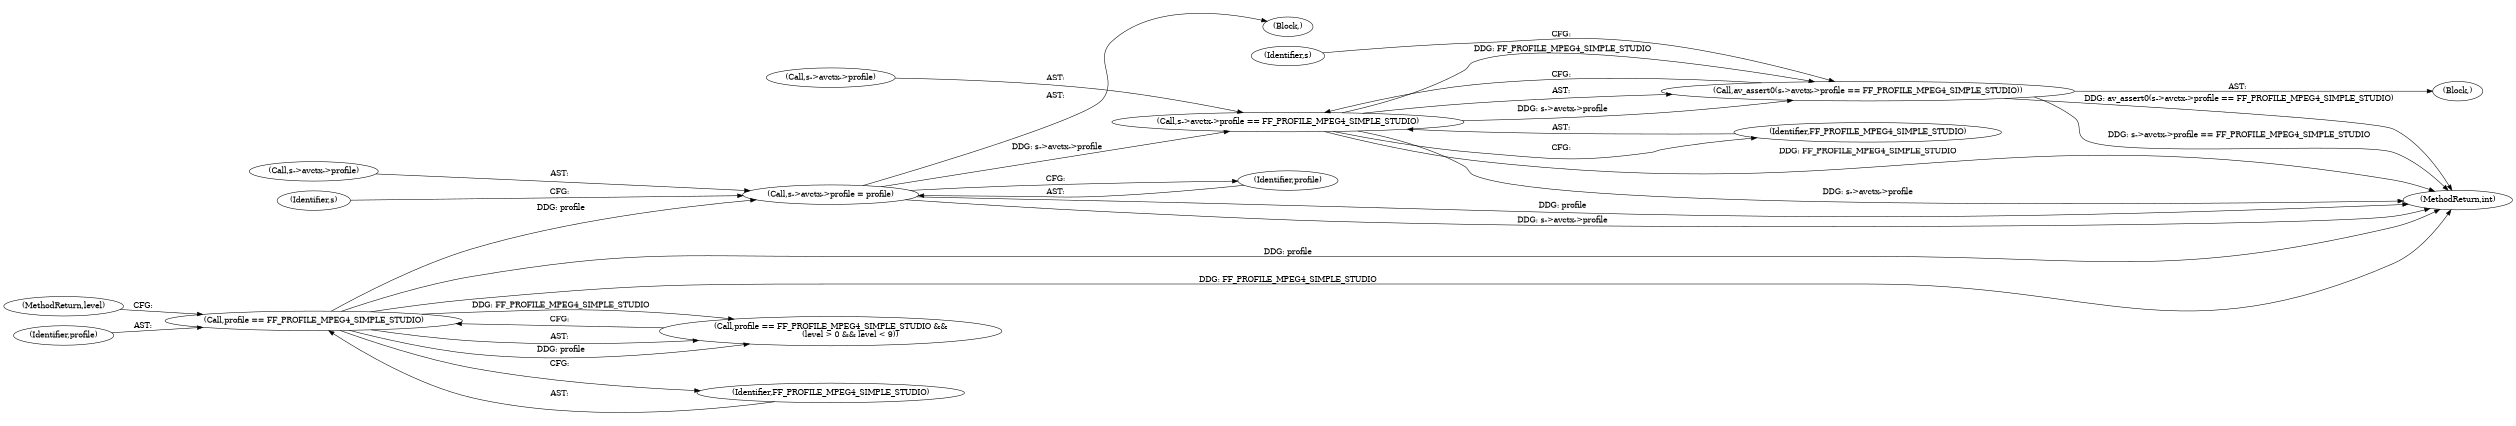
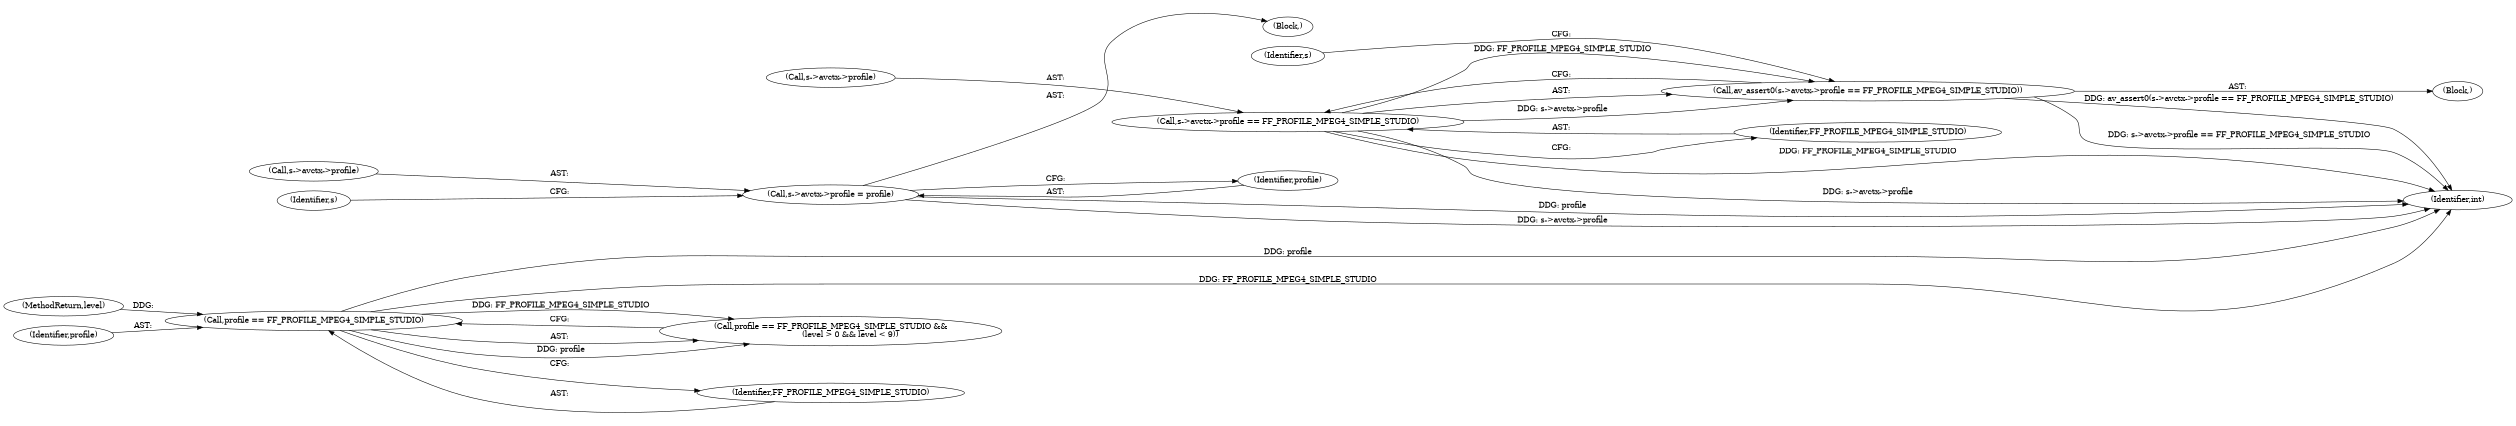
(1053, 159) -> none
(2458, 200) -> (2458, 200)
(535, 233) -> none
(144, 306) -> (144, 306)
